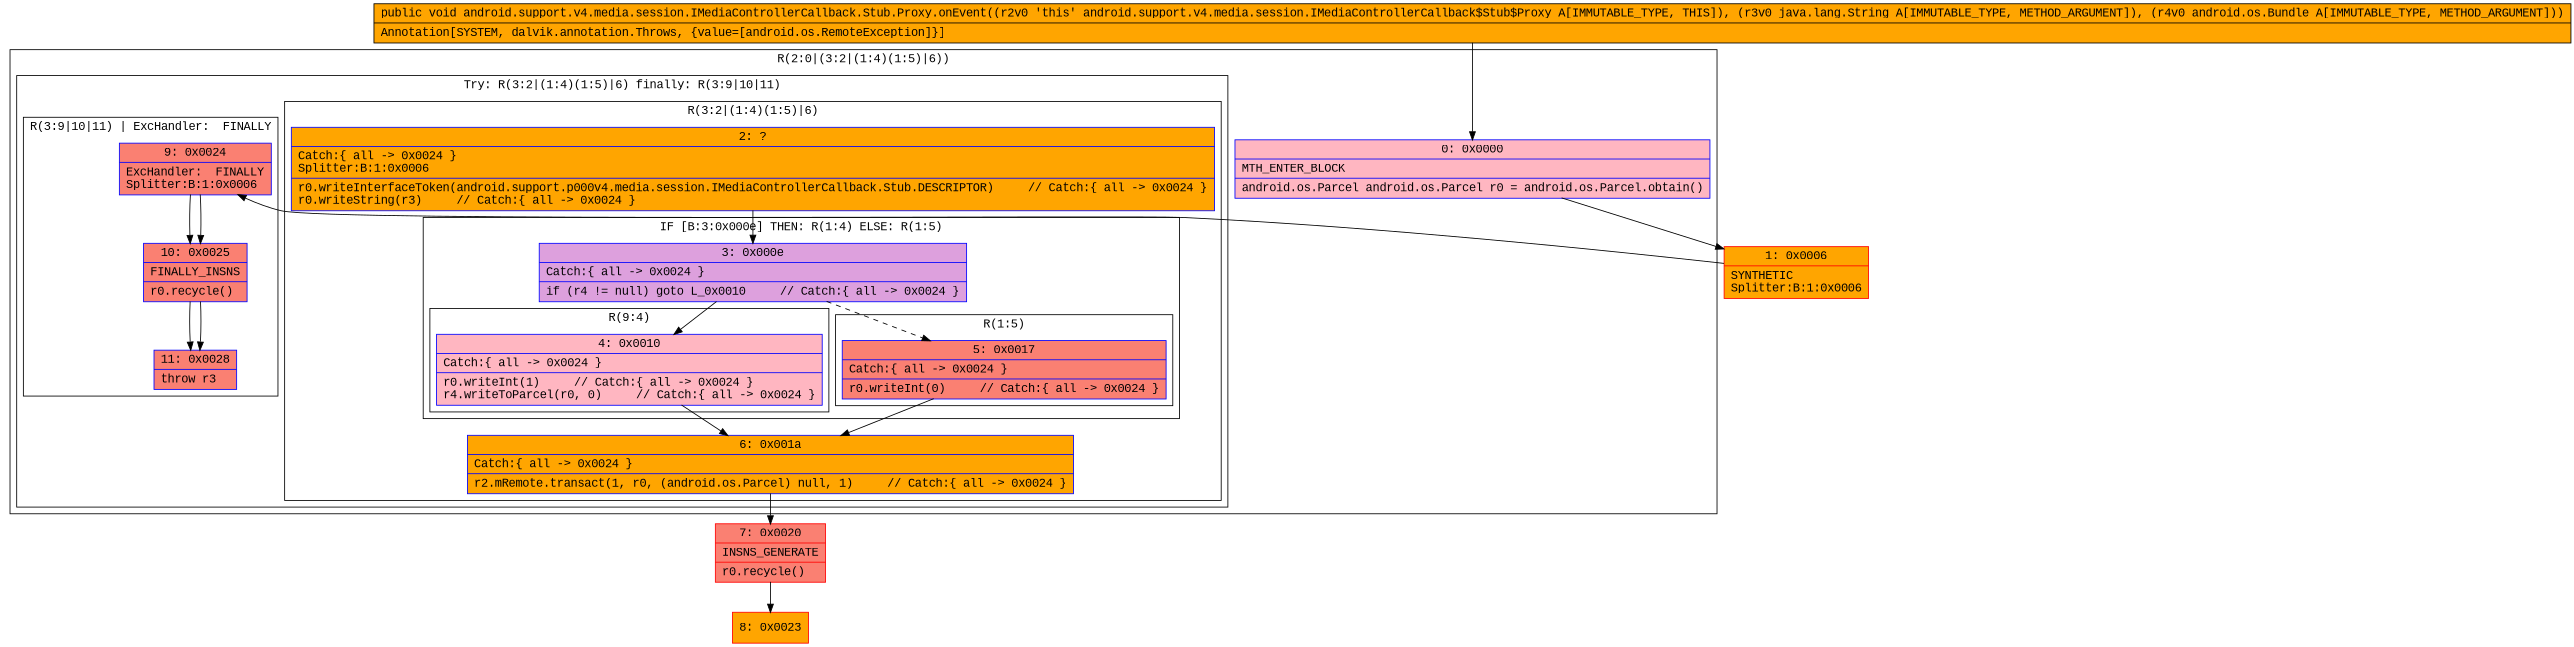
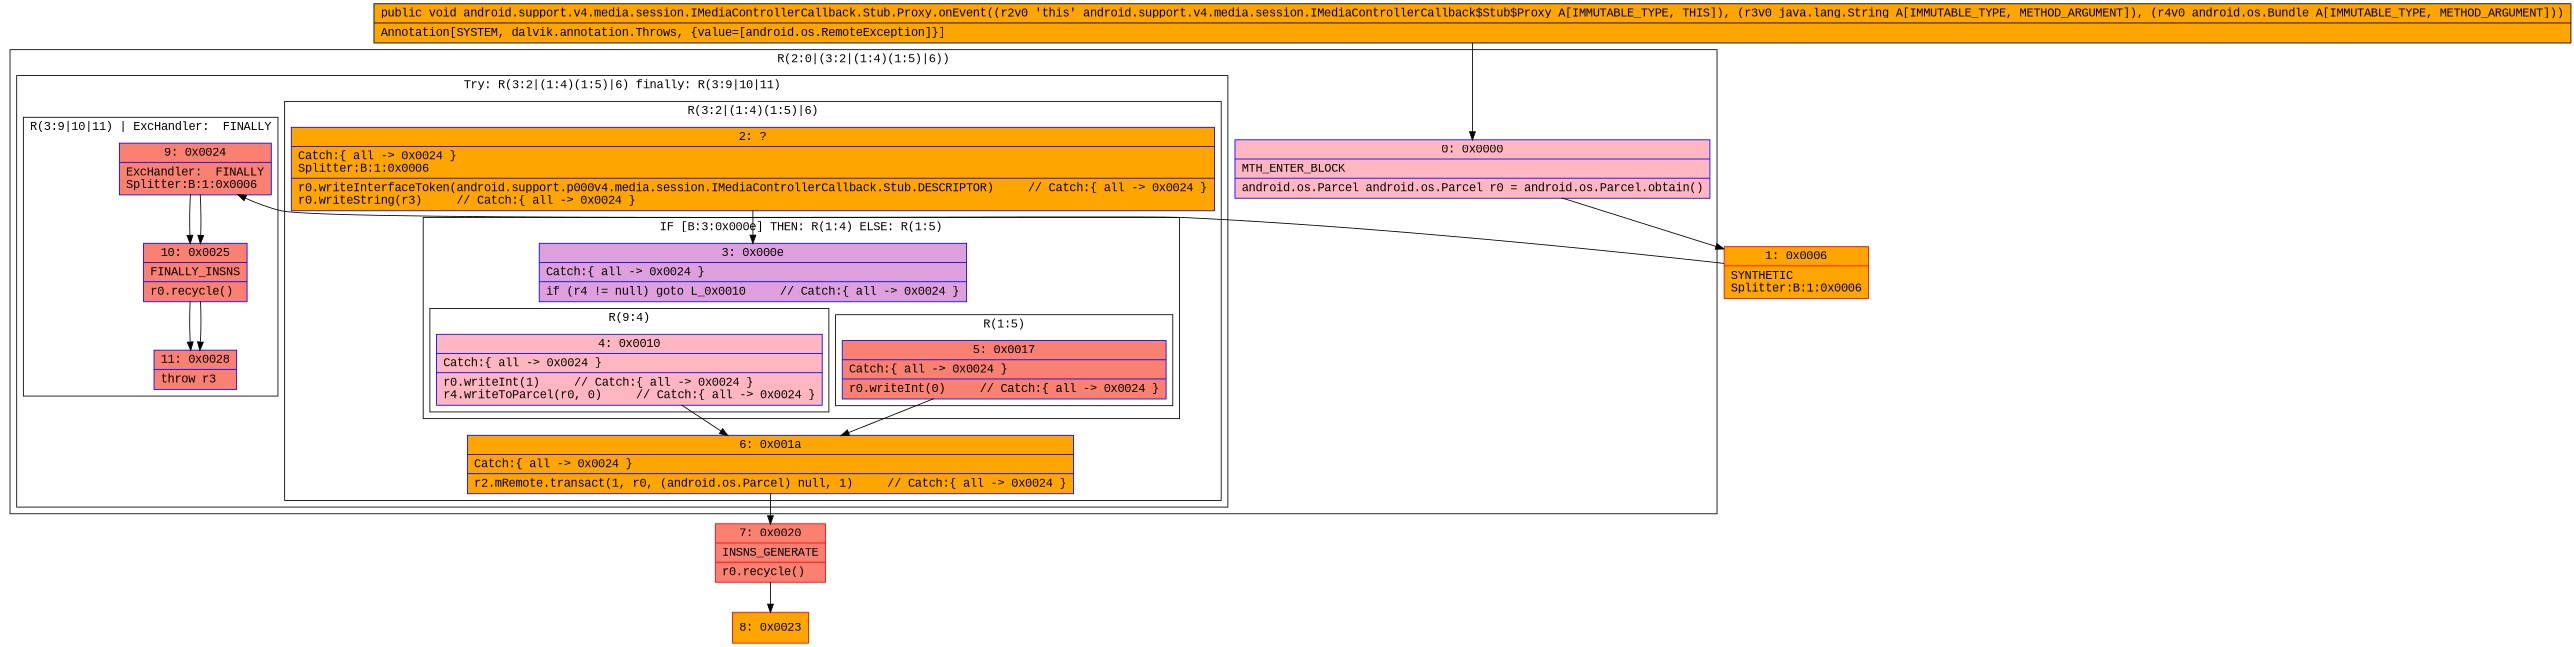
(699, 315) -> none
(877, 321) -> none
